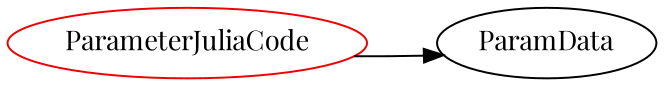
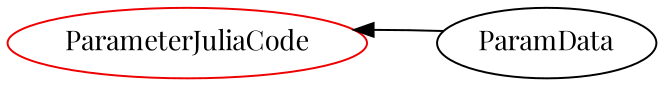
(389, 56) -> (409, 30)
